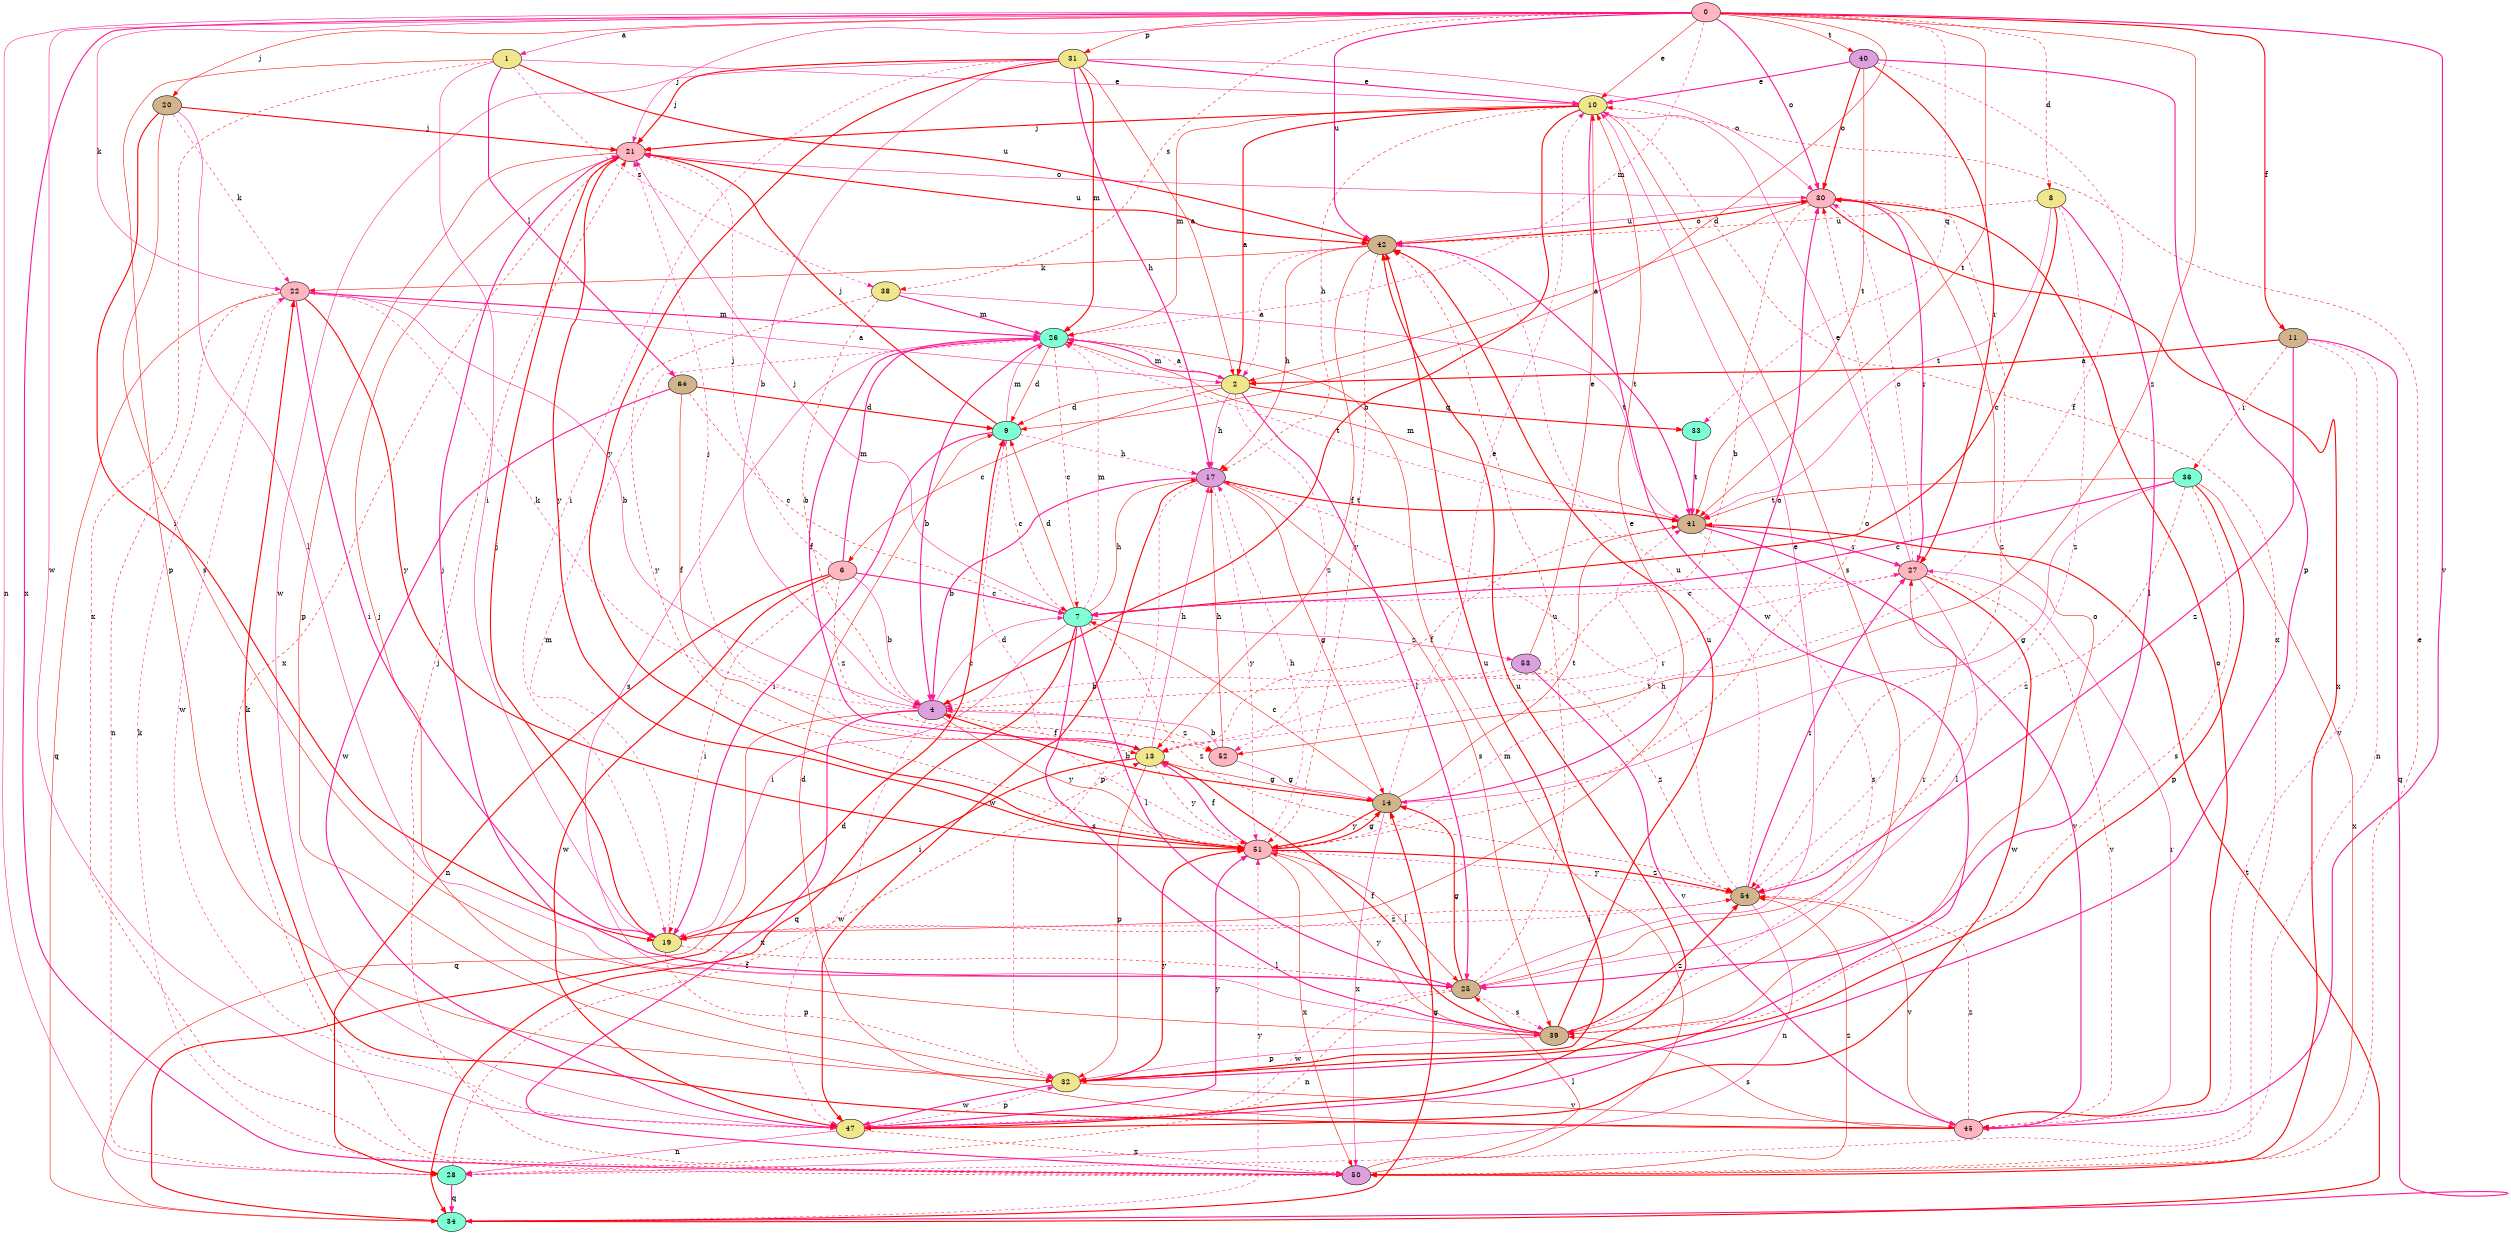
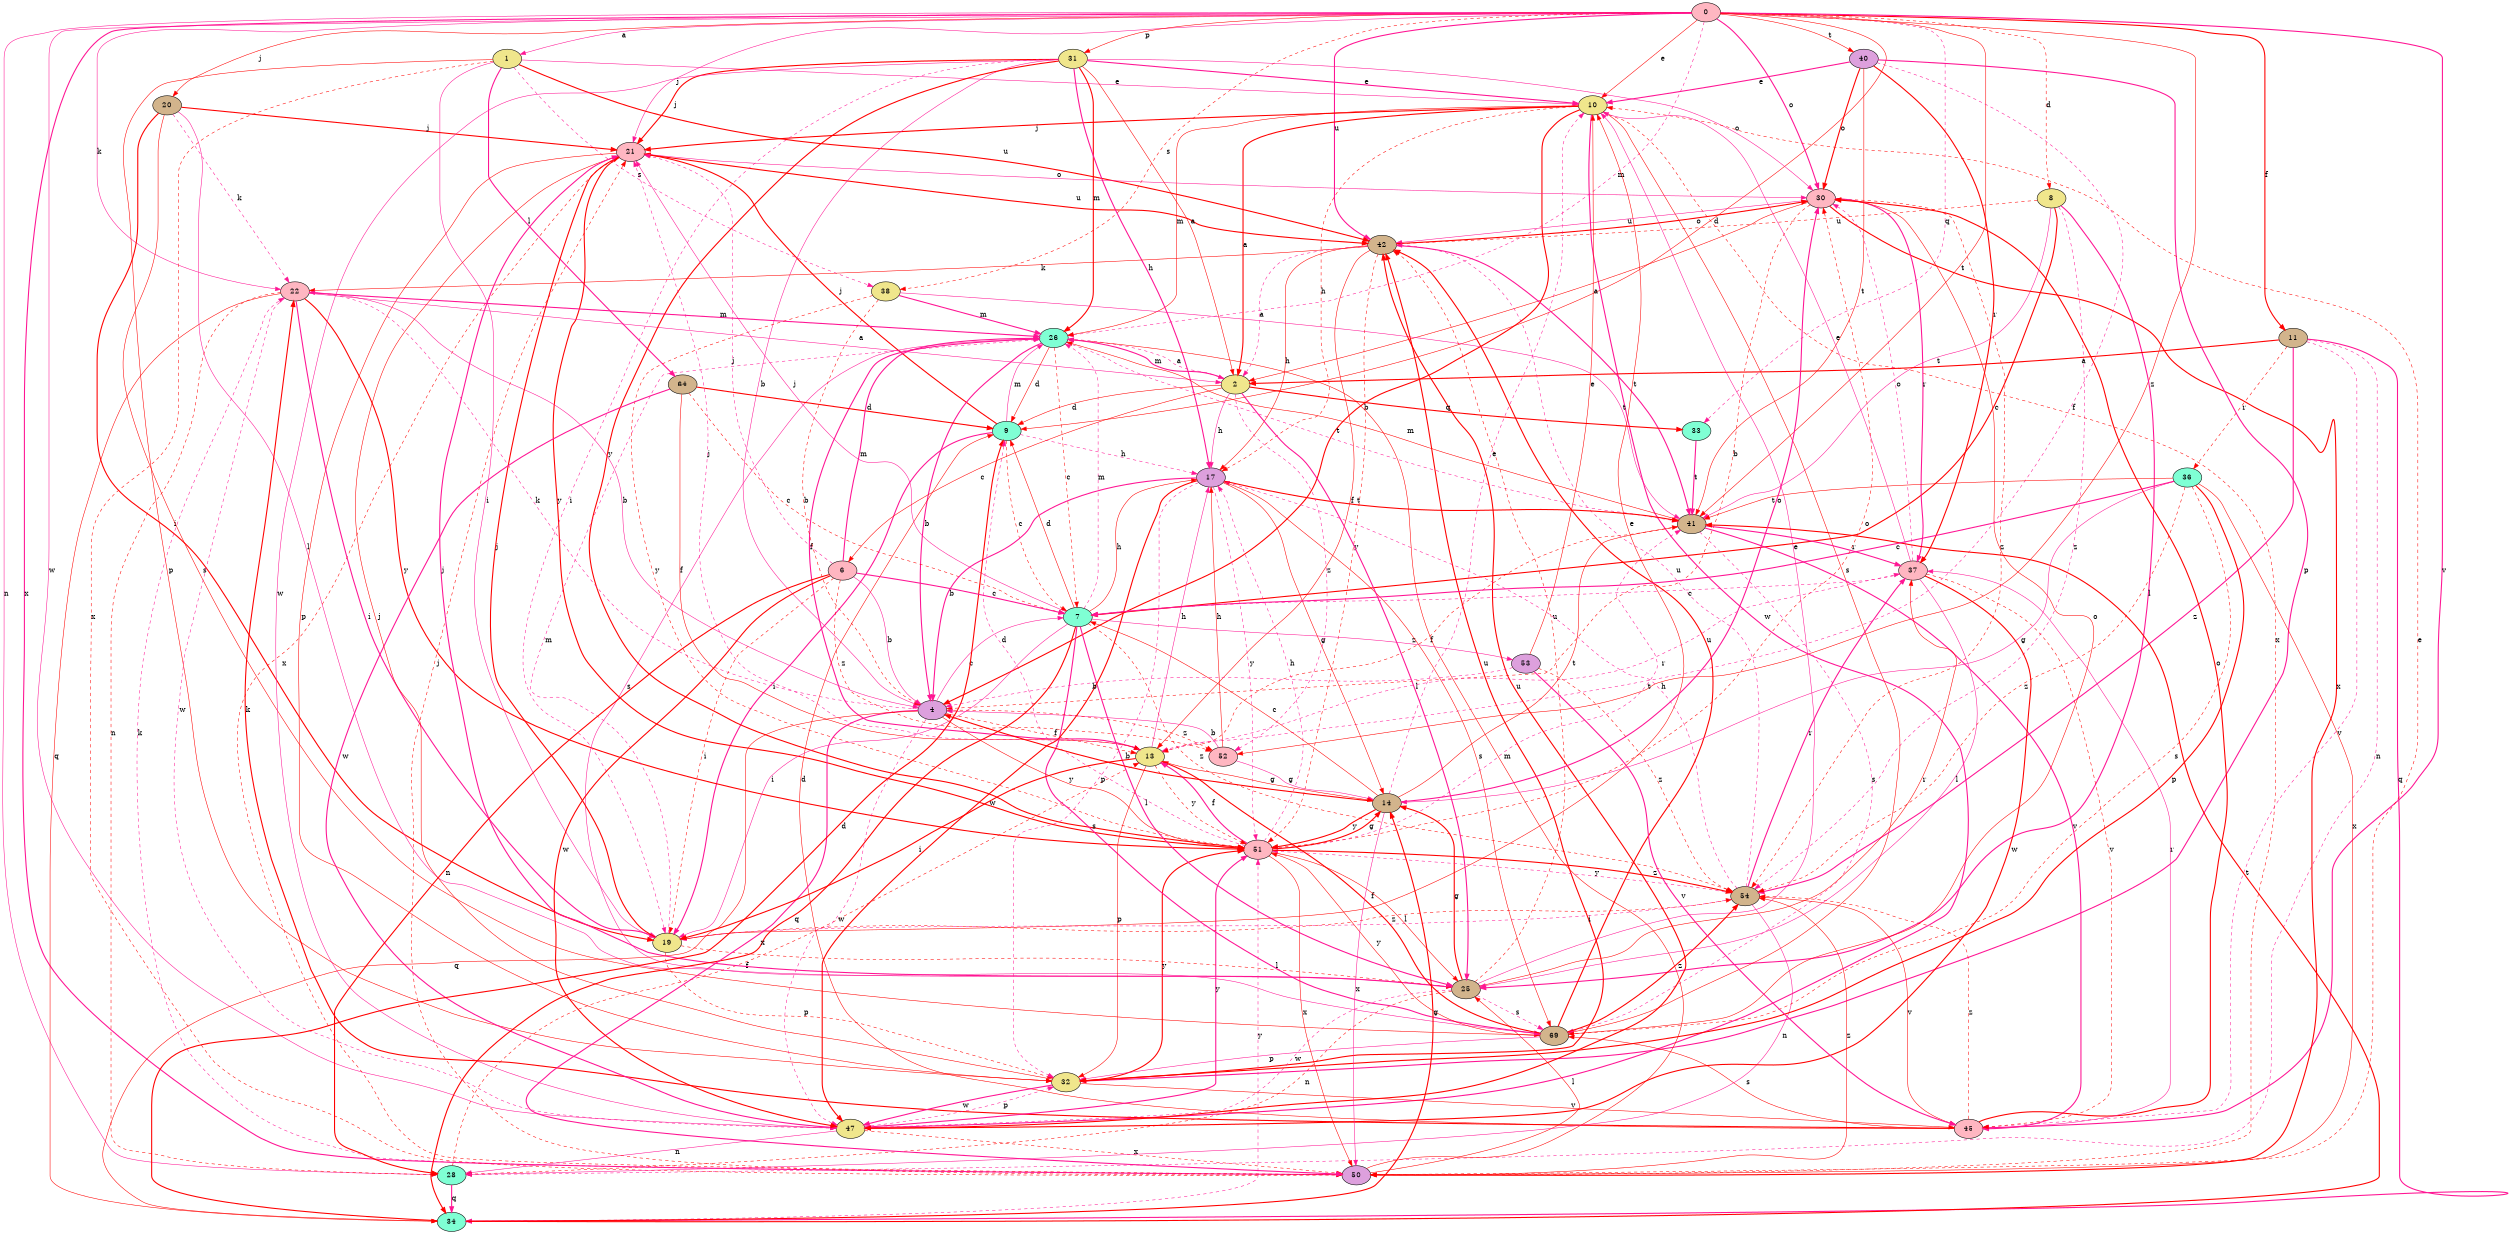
(1913, 571) -> (1913, 571)
(1554, 1036) -> (1554, 1036)
